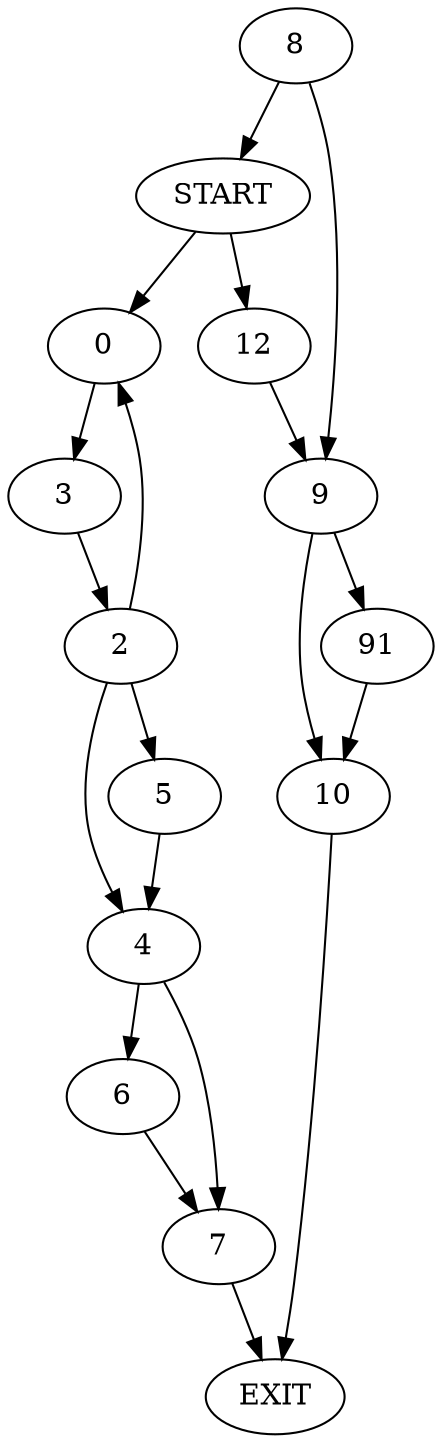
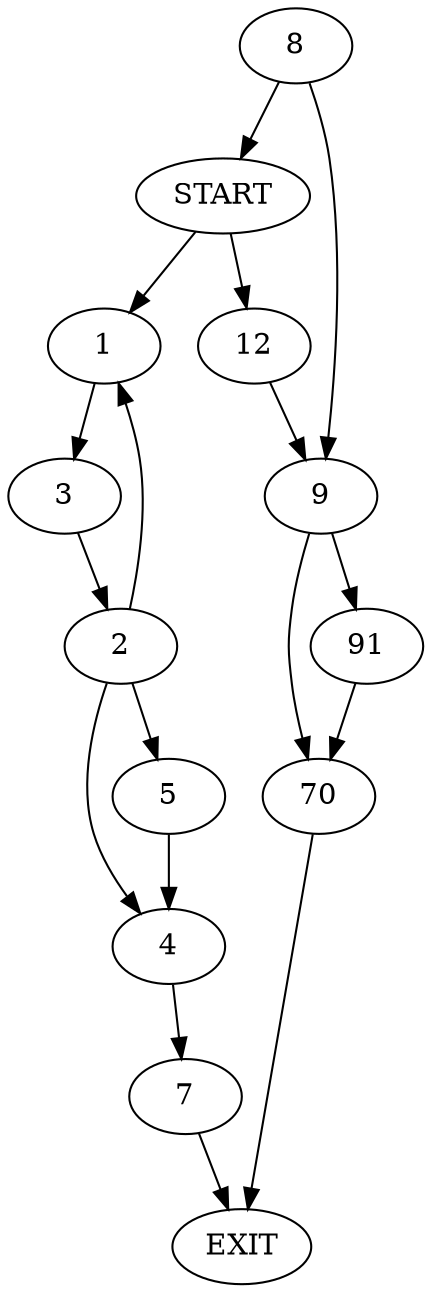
(104, 346) -> (104, 346)
(334, 796) -> (319, 796)
(123, 1097) -> none
